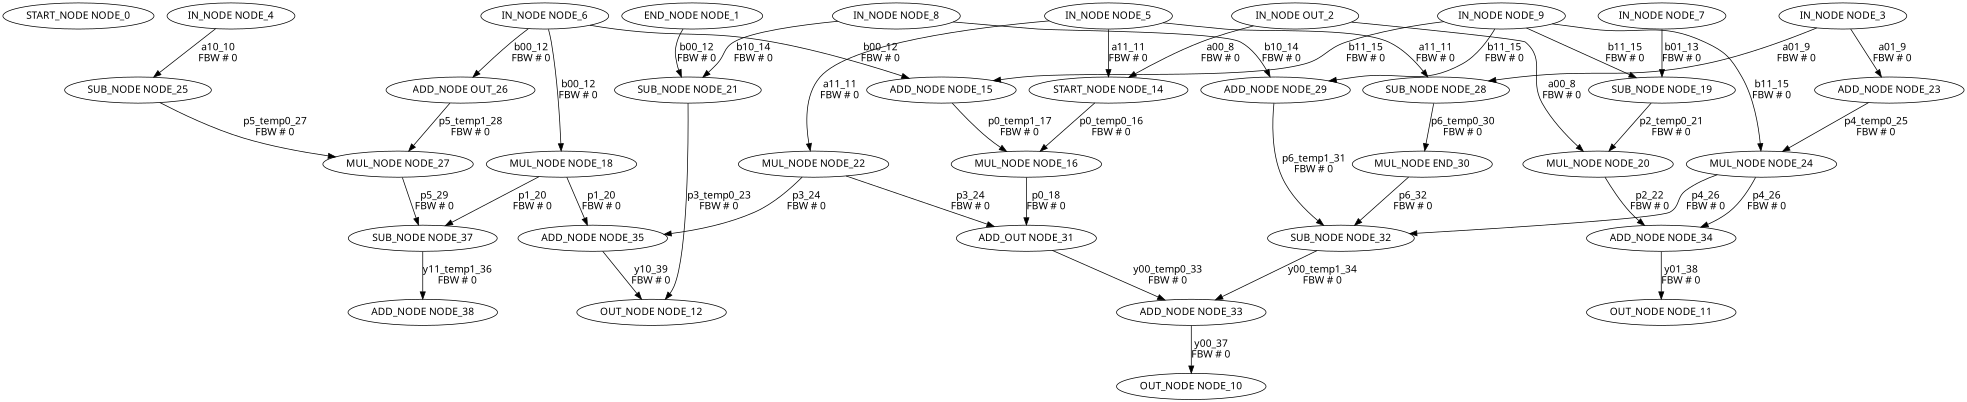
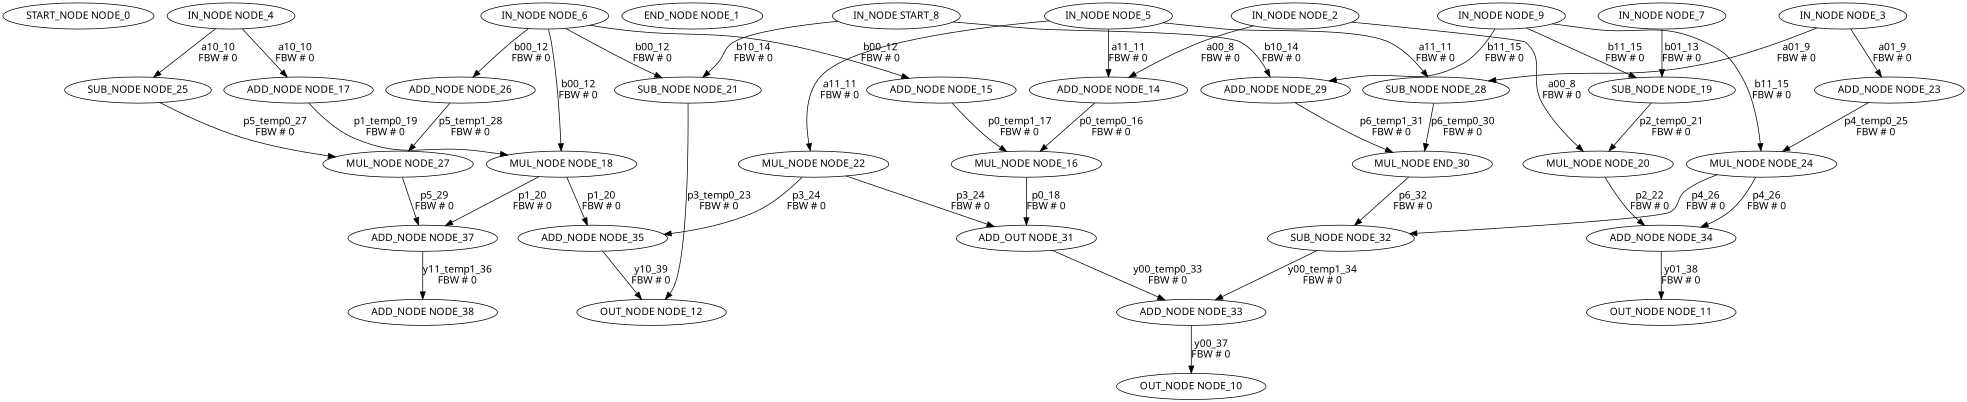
(896, 16) -> (896, 16)
(1295, 16) -> (1295, 16)
(676, 49) -> (610, 52)
(1226, 73) -> none
none -> (299, 90)
(461, 90) -> (461, 90)
(1108, 90) -> (1108, 90)
(1279, 169) -> (1340, 128)
(423, 238) -> (423, 238)
